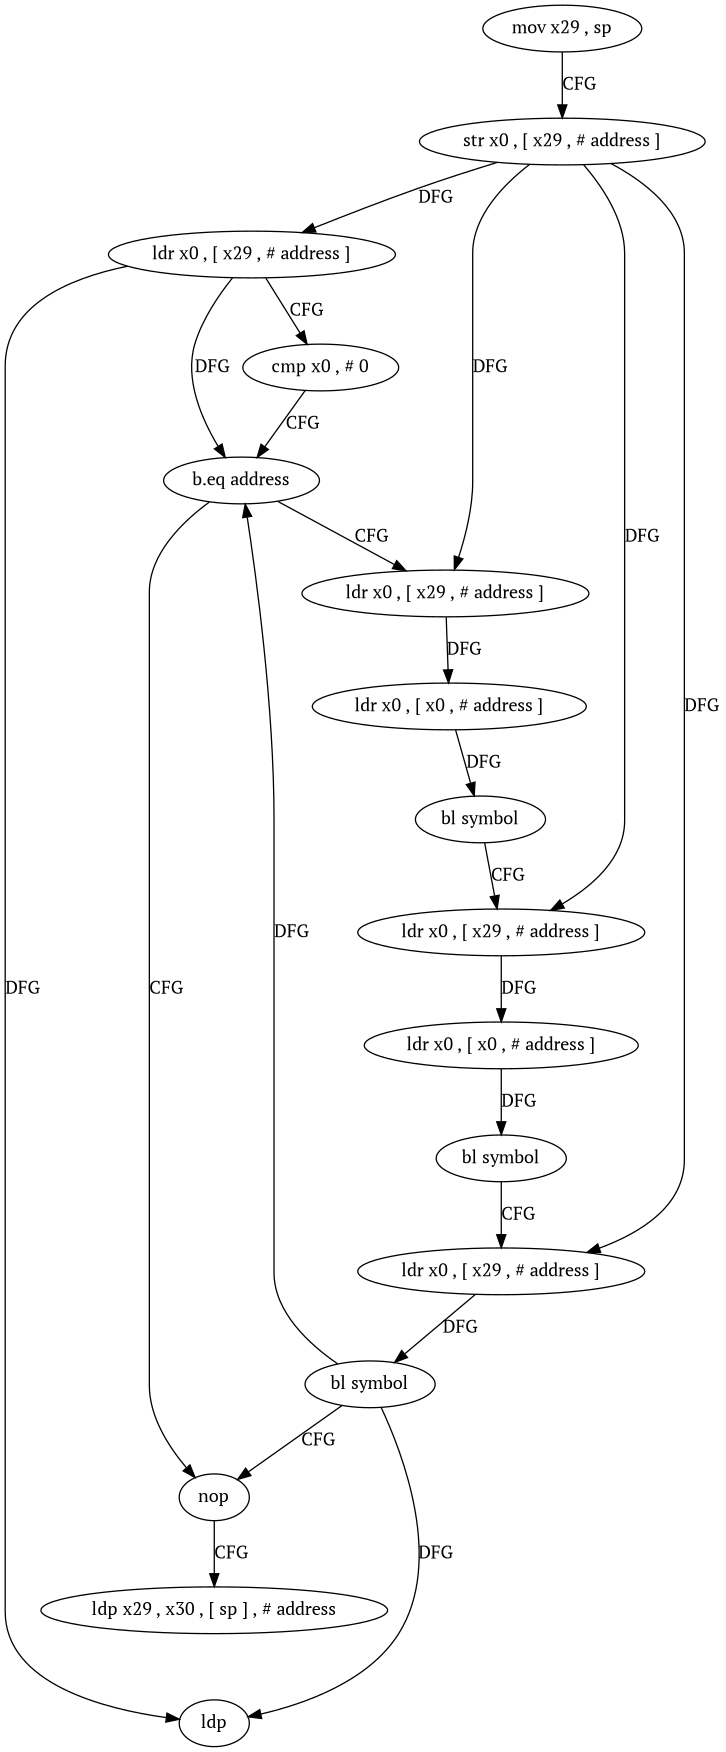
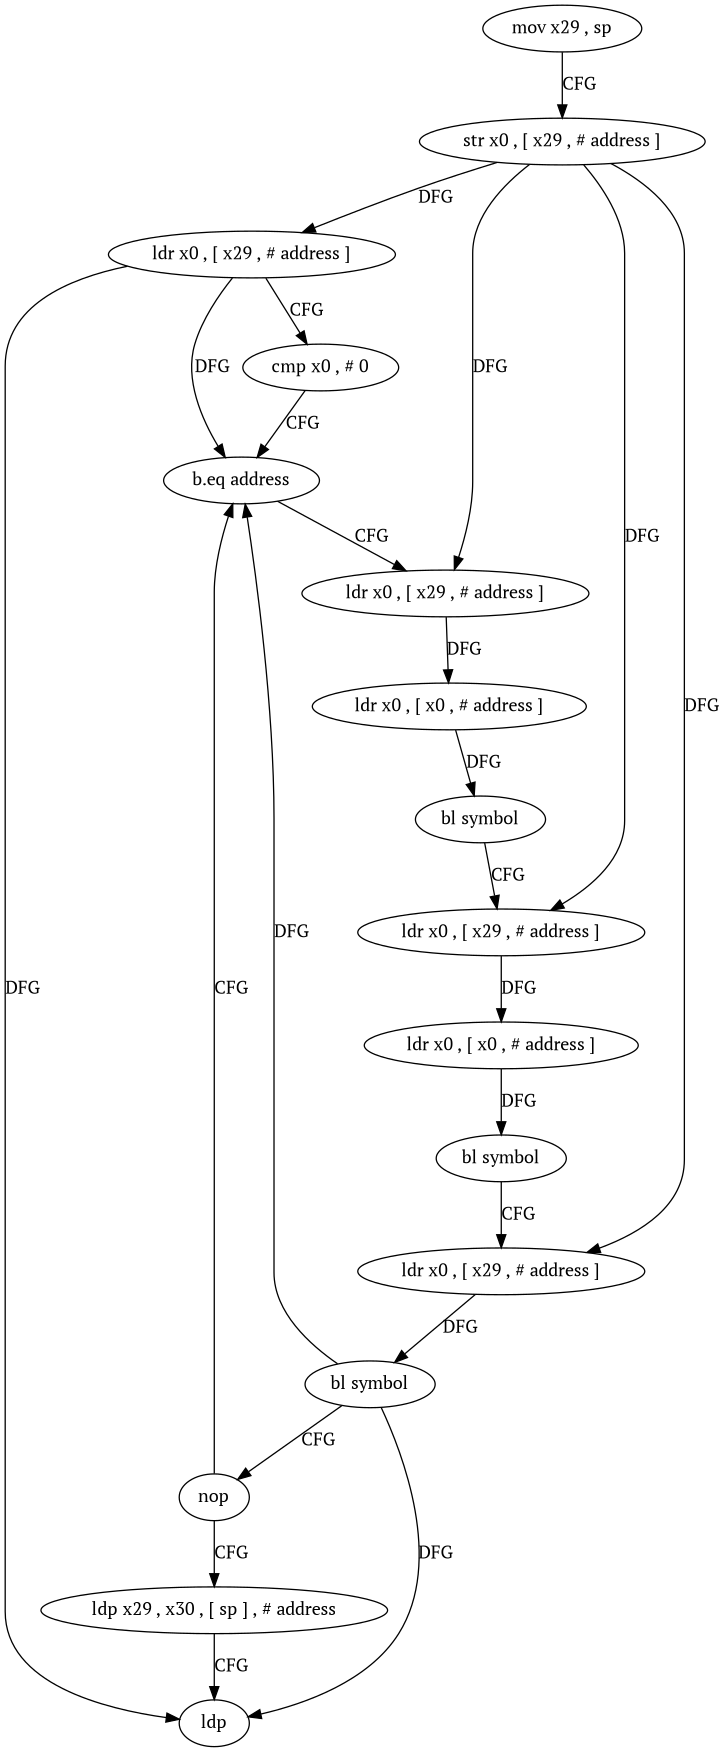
(149, 979) -> (214, 994)
none -> (214, 1660)
